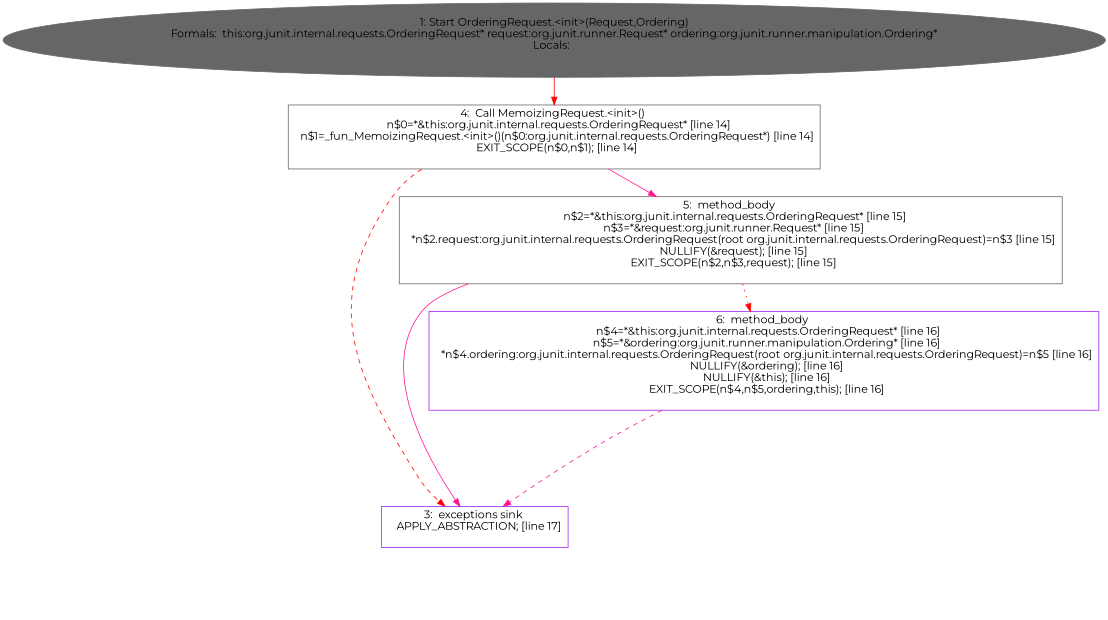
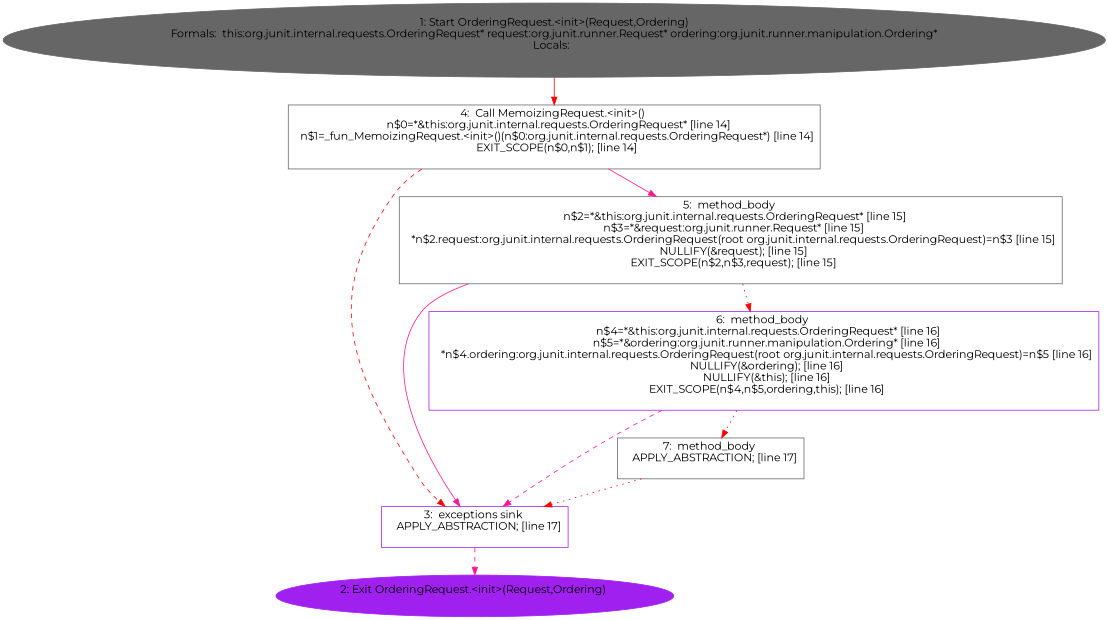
none -> (711, 458)
none -> (475, 596)
